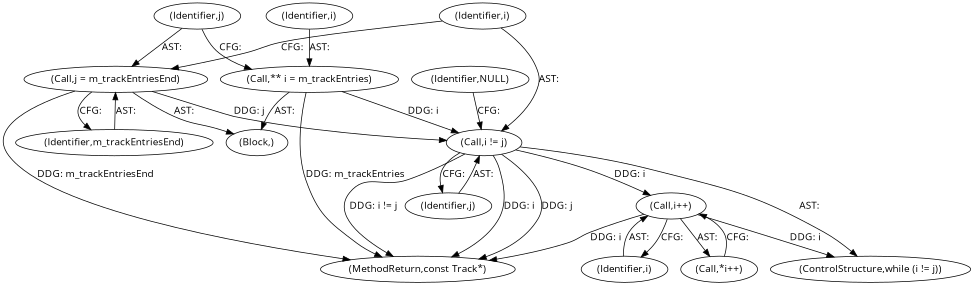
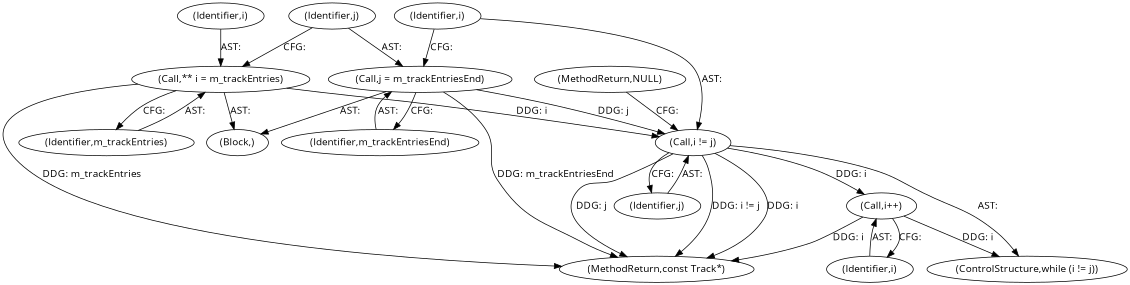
(470, 79) -> (610, 79)
none -> (107, 143)
(719, 269) -> none
